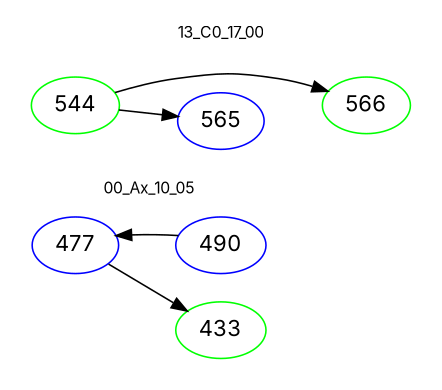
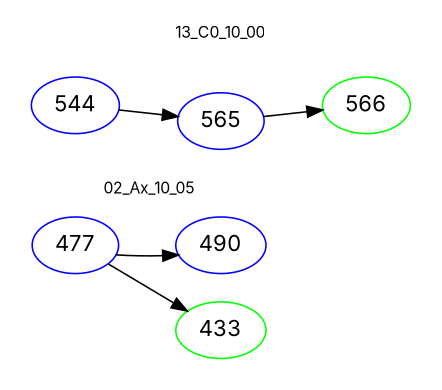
(221, 34) -> (221, 34)
(213, 74) -> (285, 114)
(75, 105) -> (75, 105)
(149, 189) -> (149, 189)
(155, 235) -> (139, 256)
